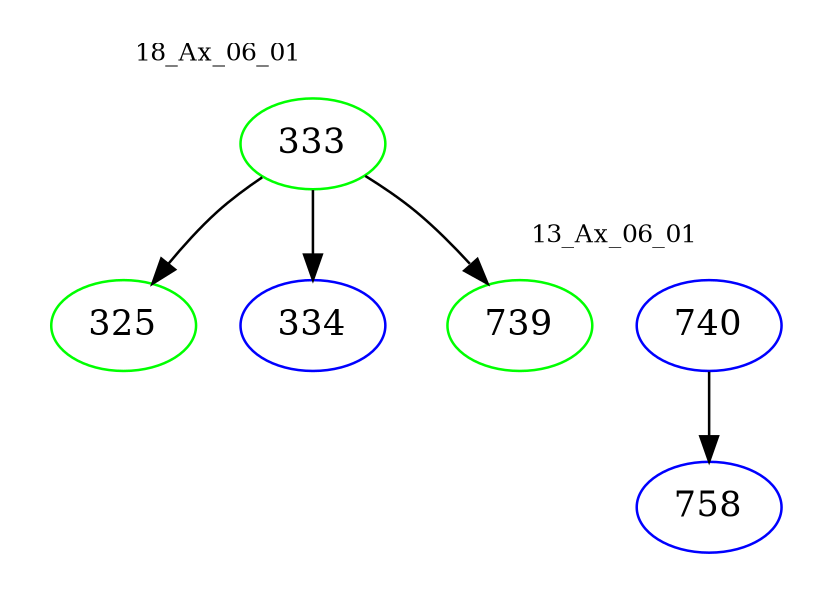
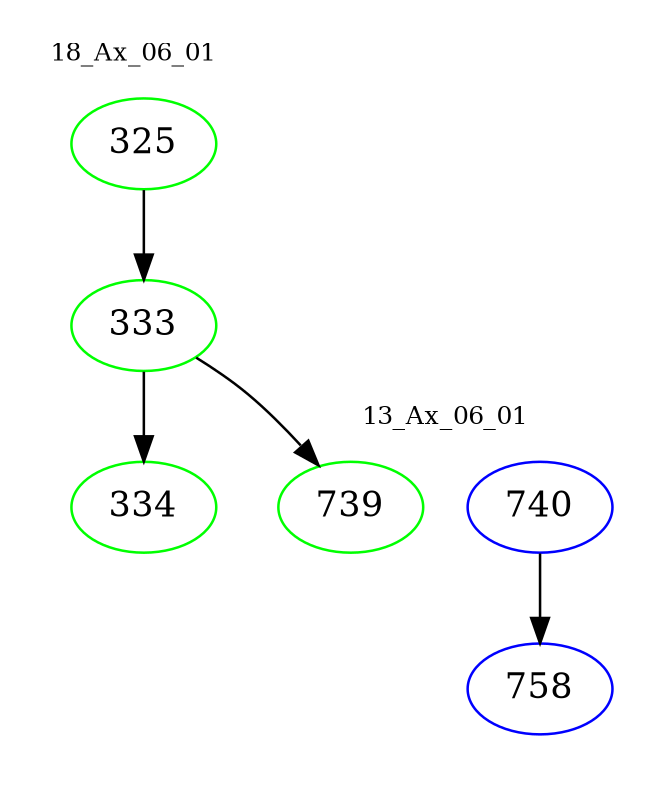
(212, 217) -> (144, 222)
(313, 326) -> (144, 507)
